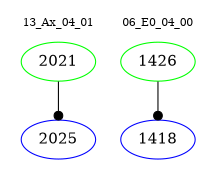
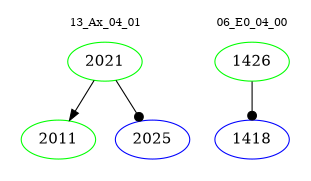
none -> (58, 140)
